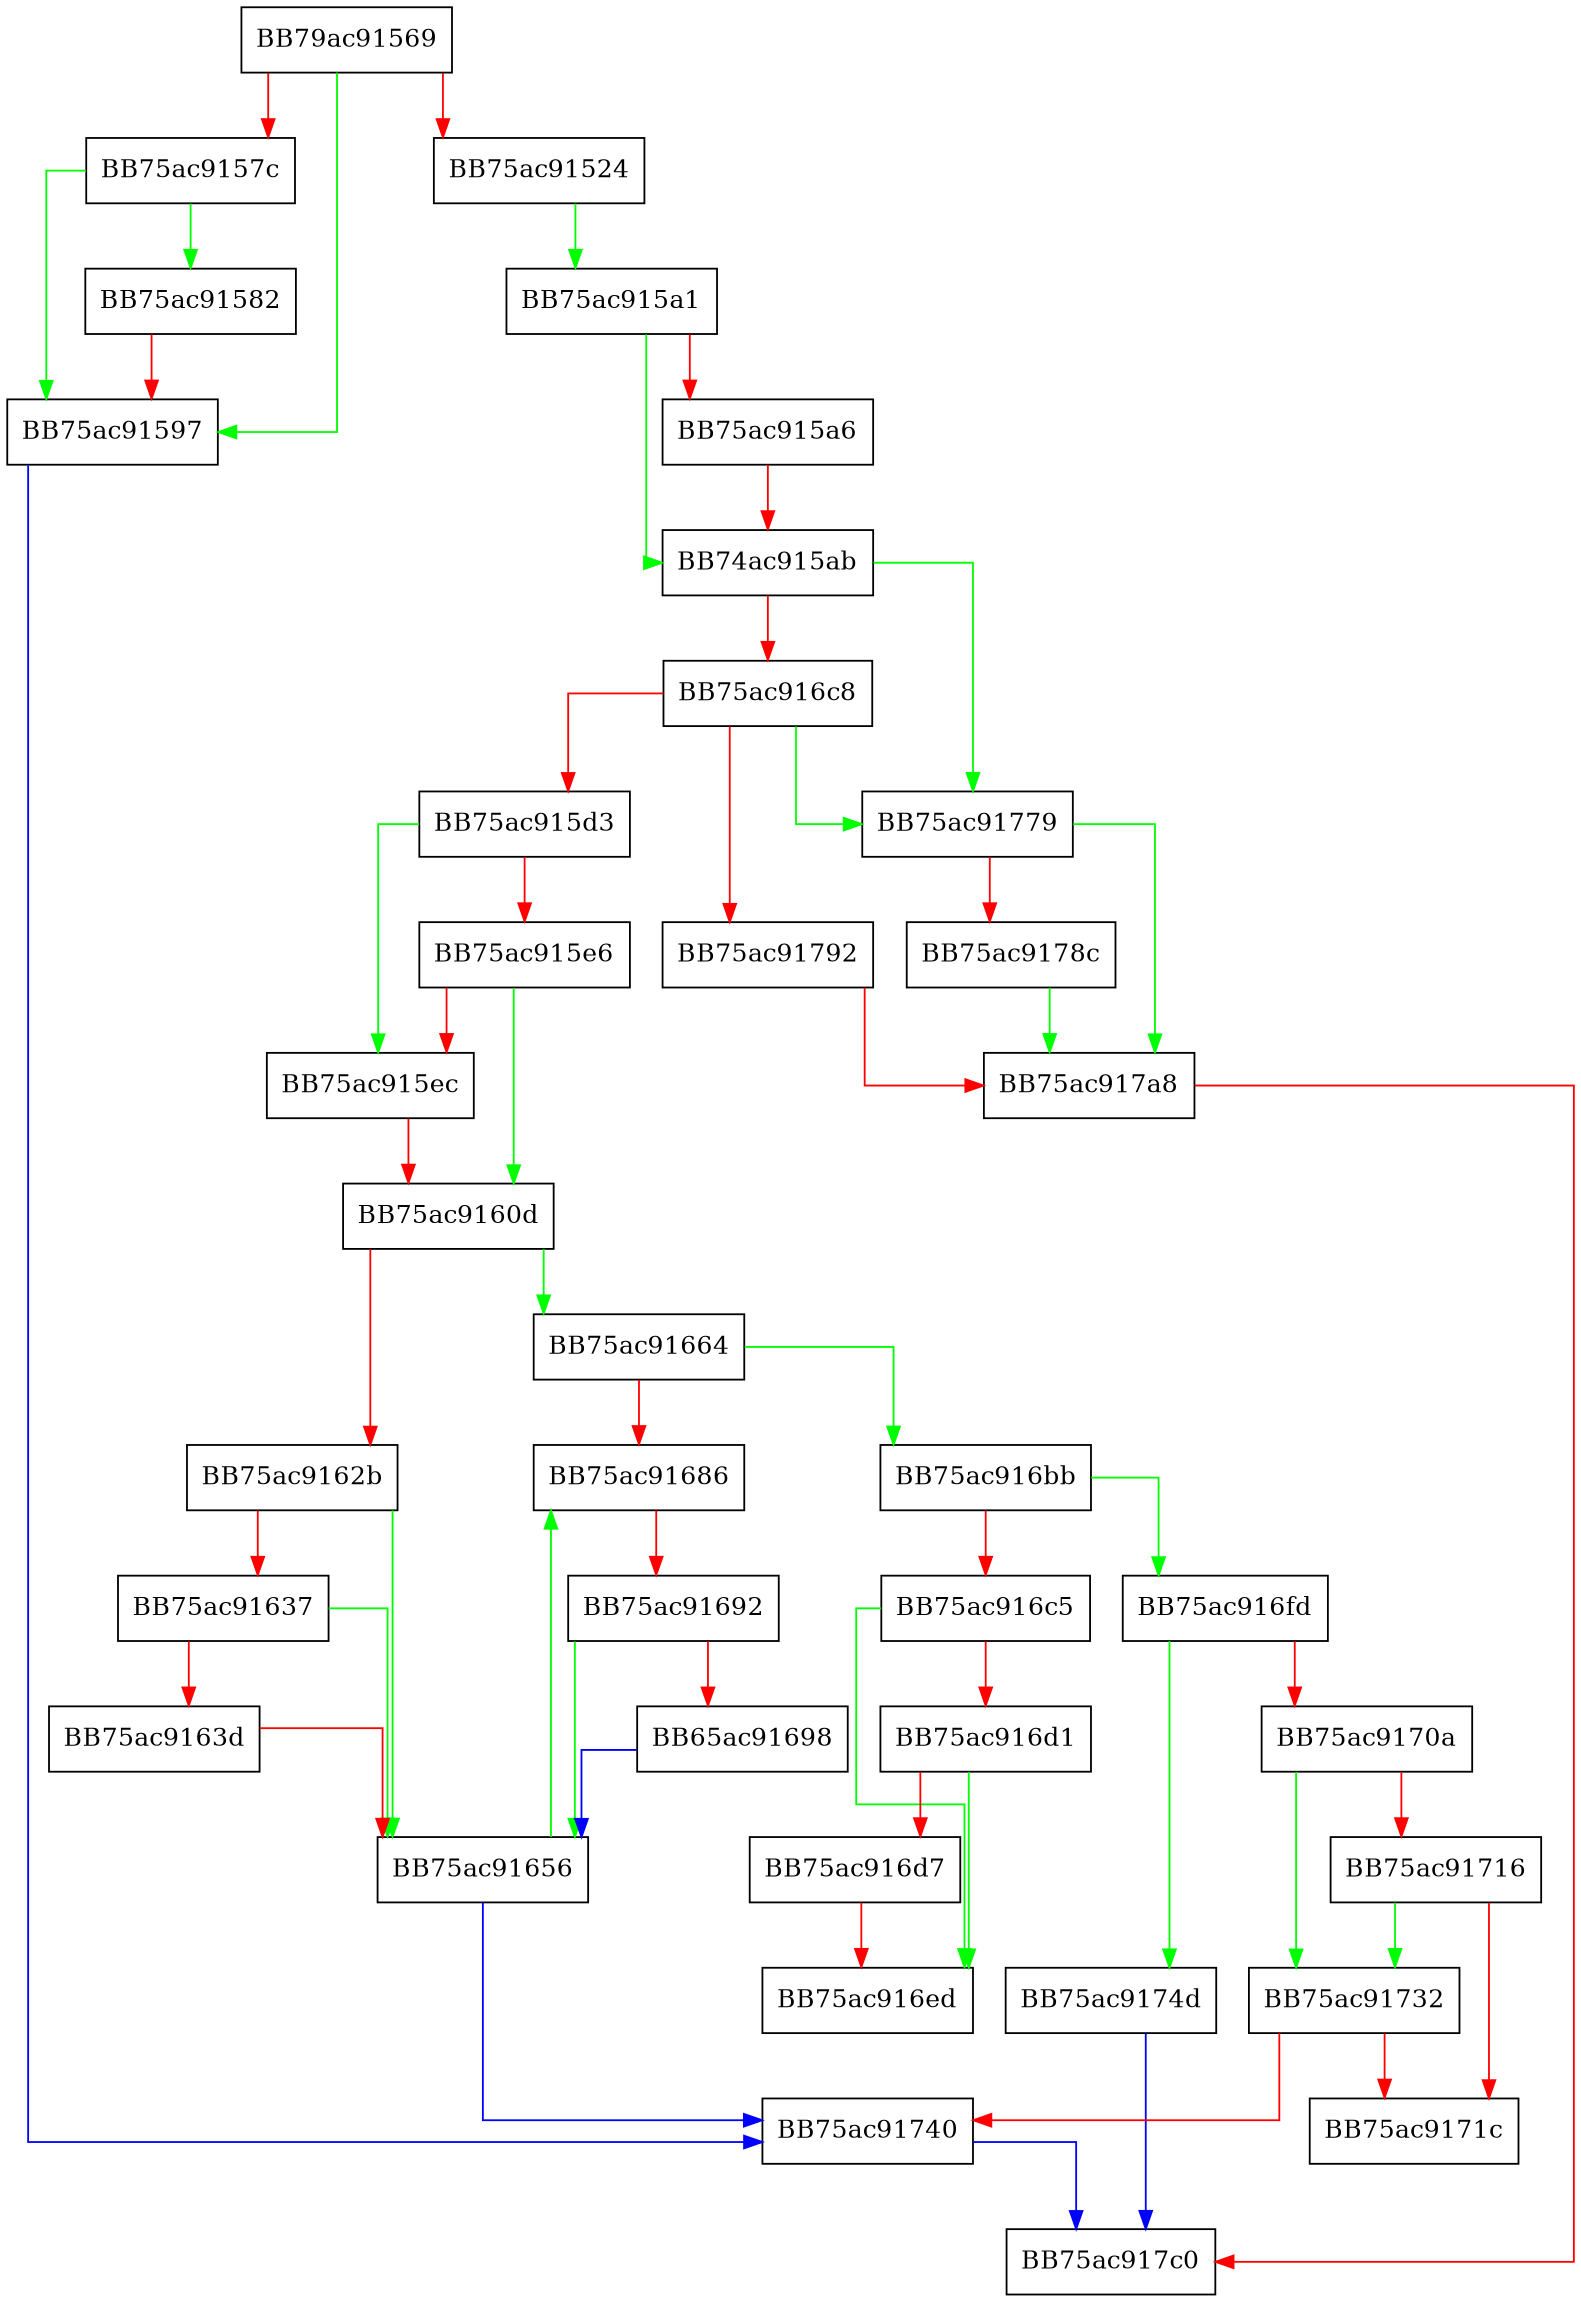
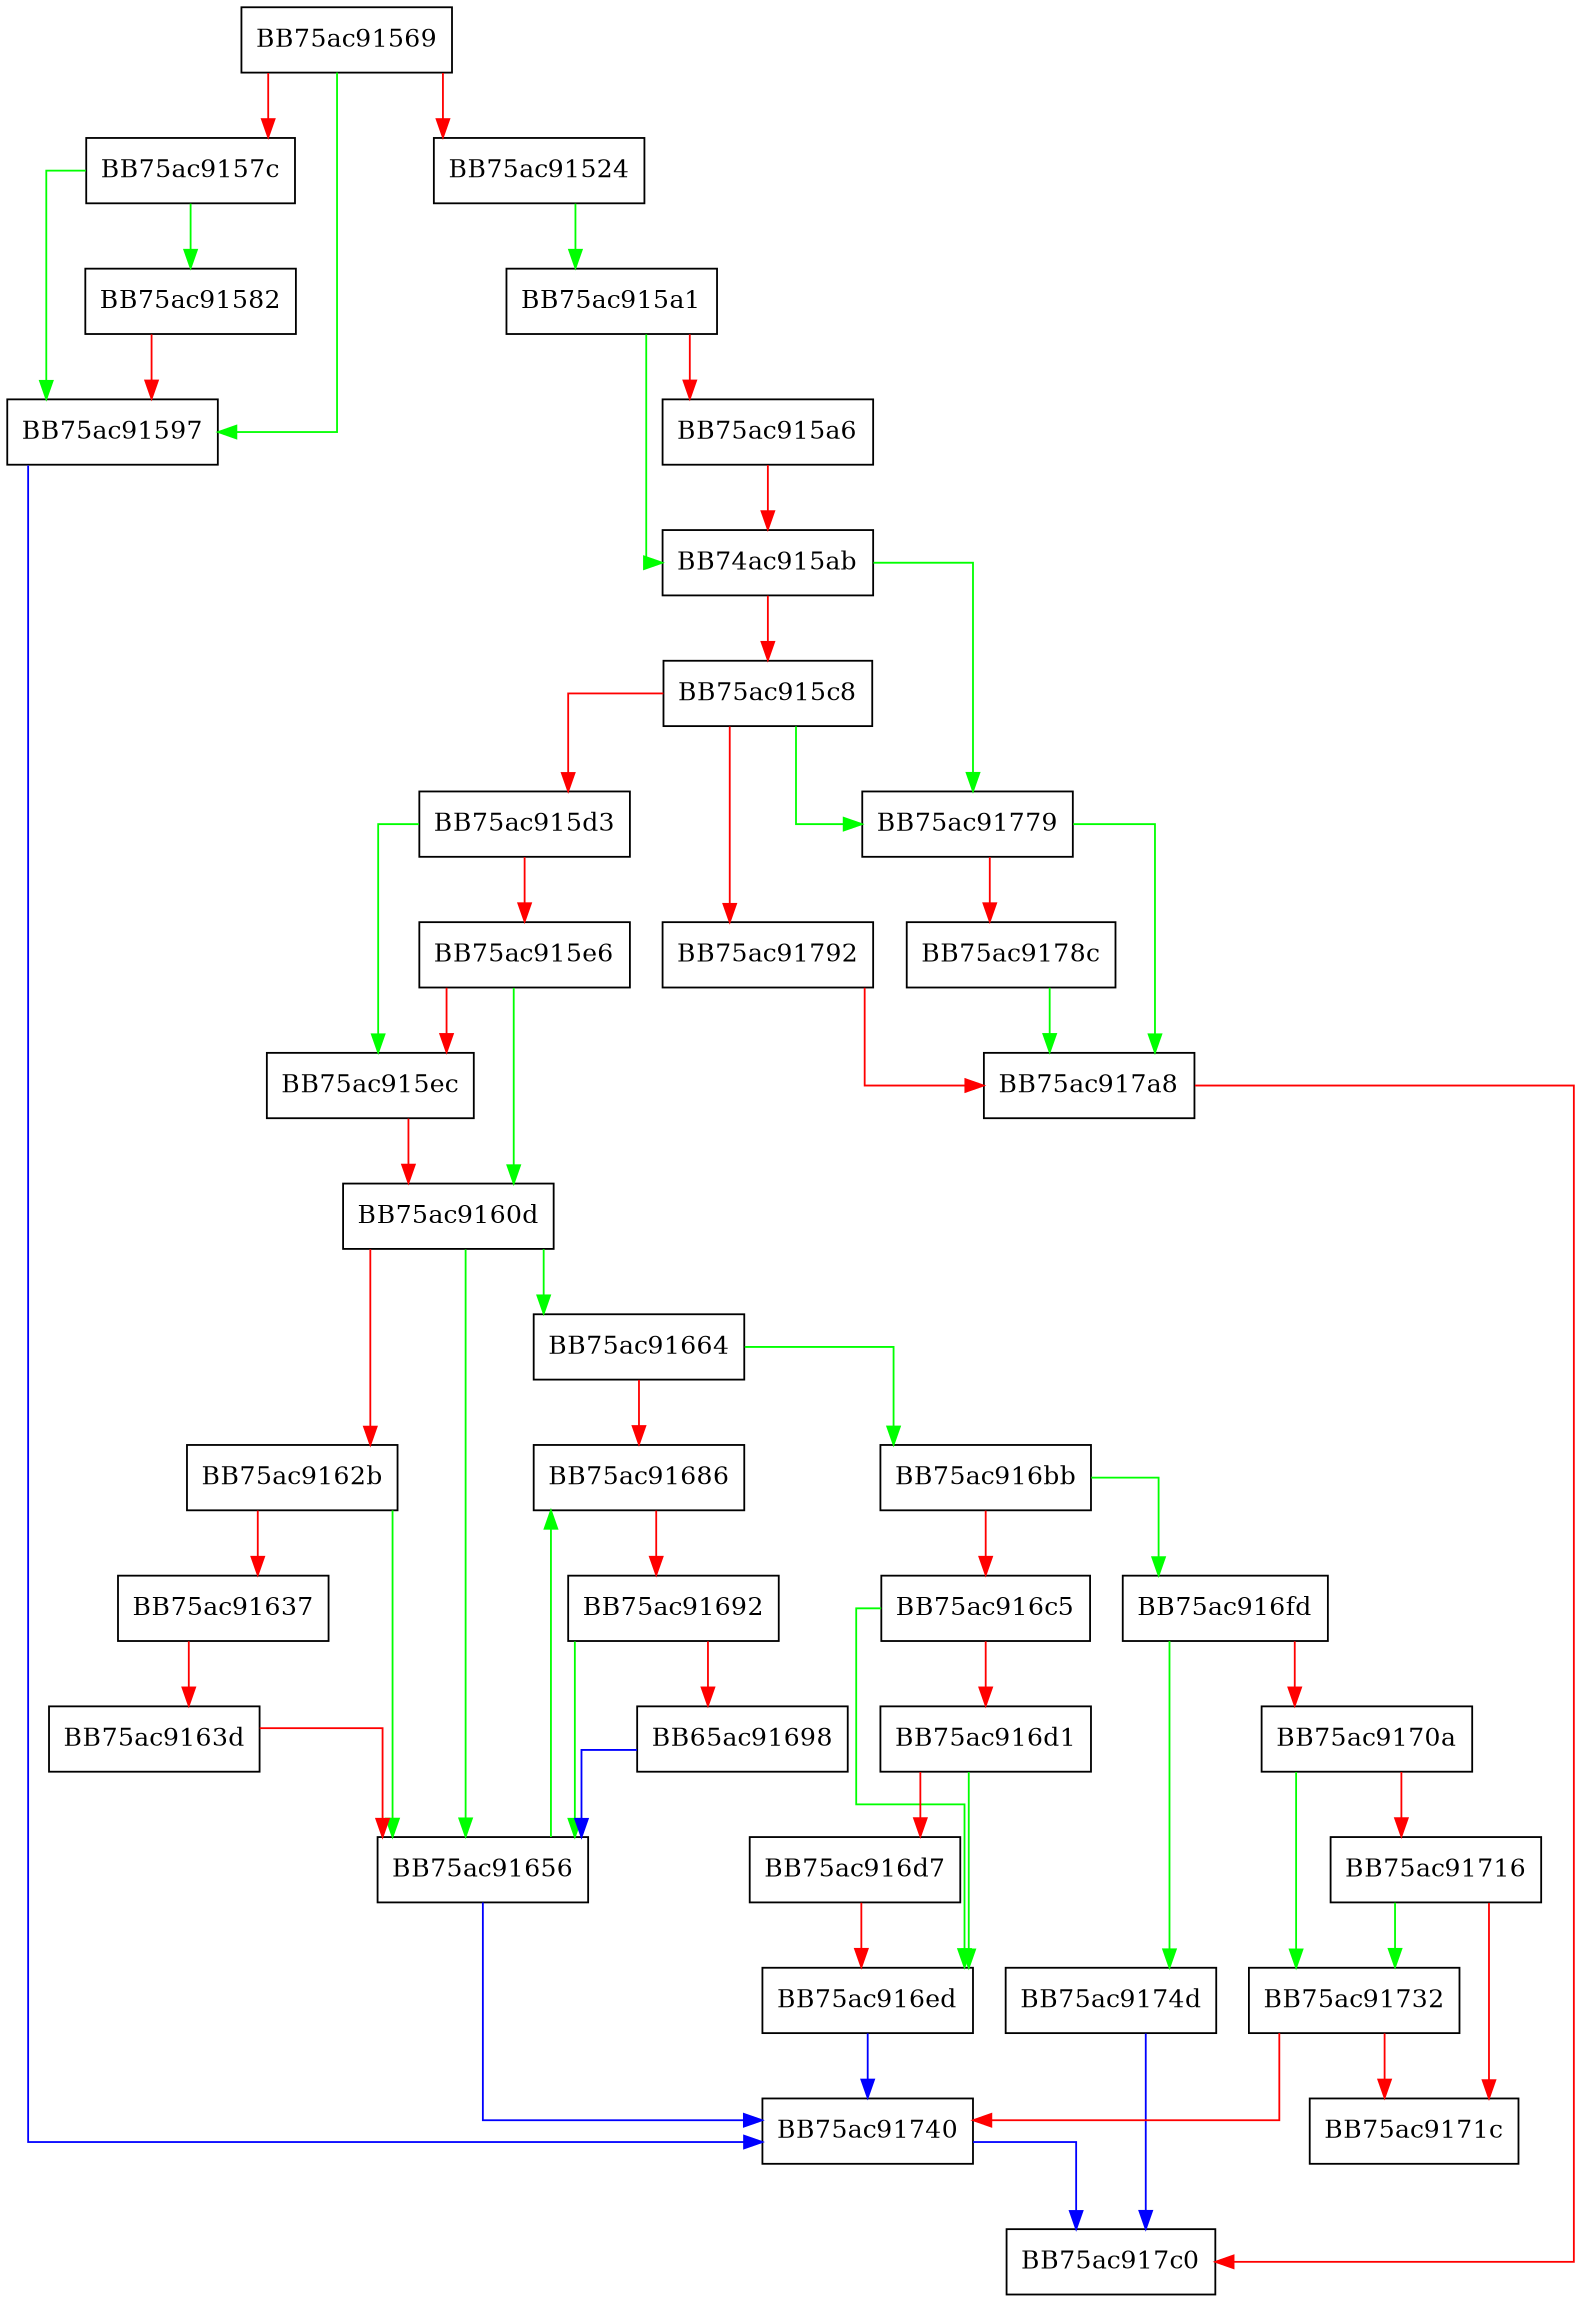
(347, 40) -> (347, 40)
(768, 693) -> (768, 693)
(388, 1684) -> (466, 1534)
none -> (868, 2056)
